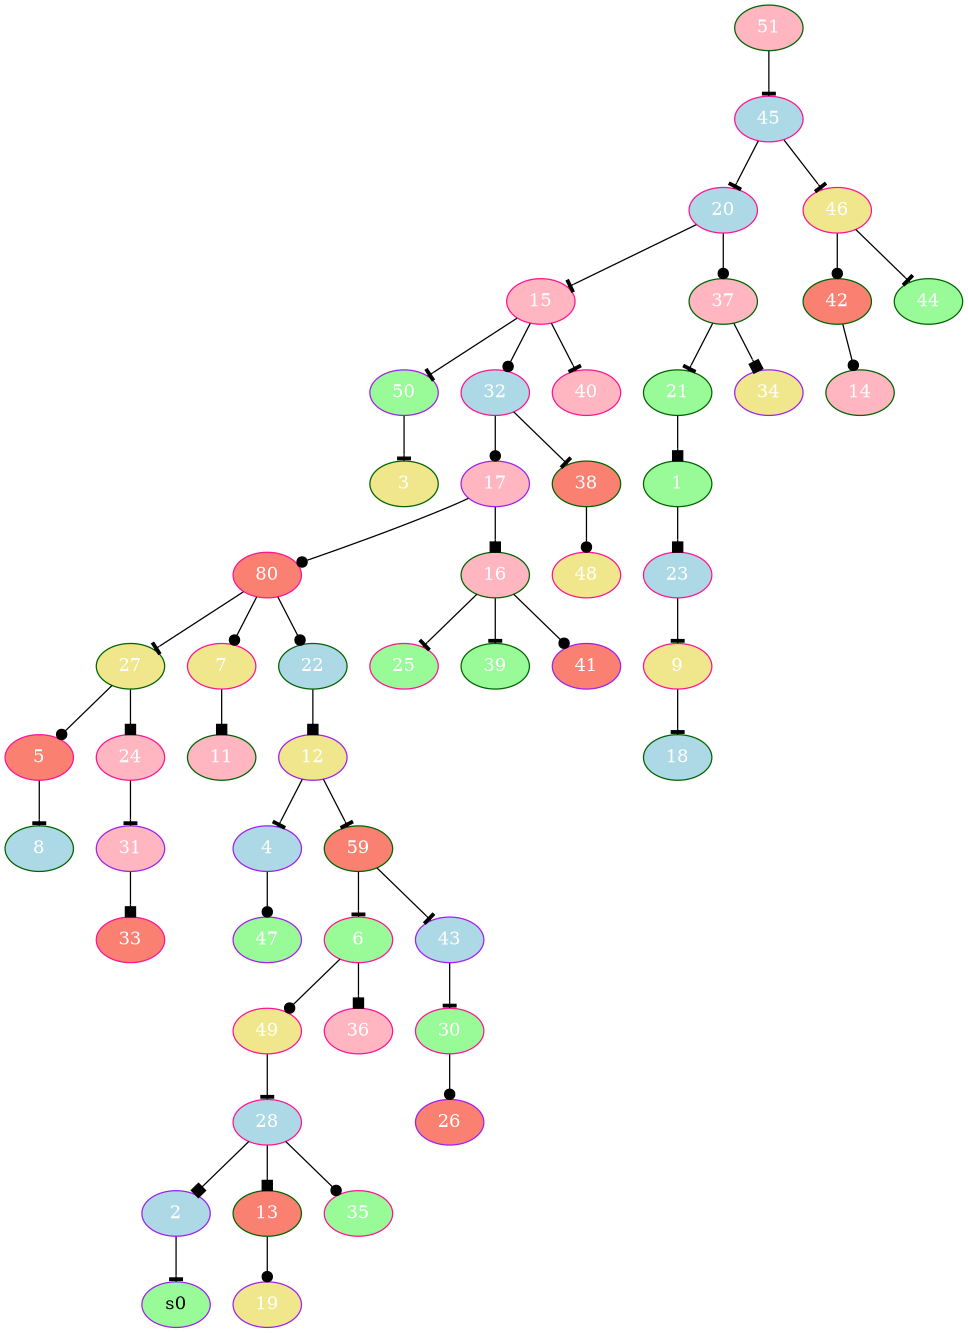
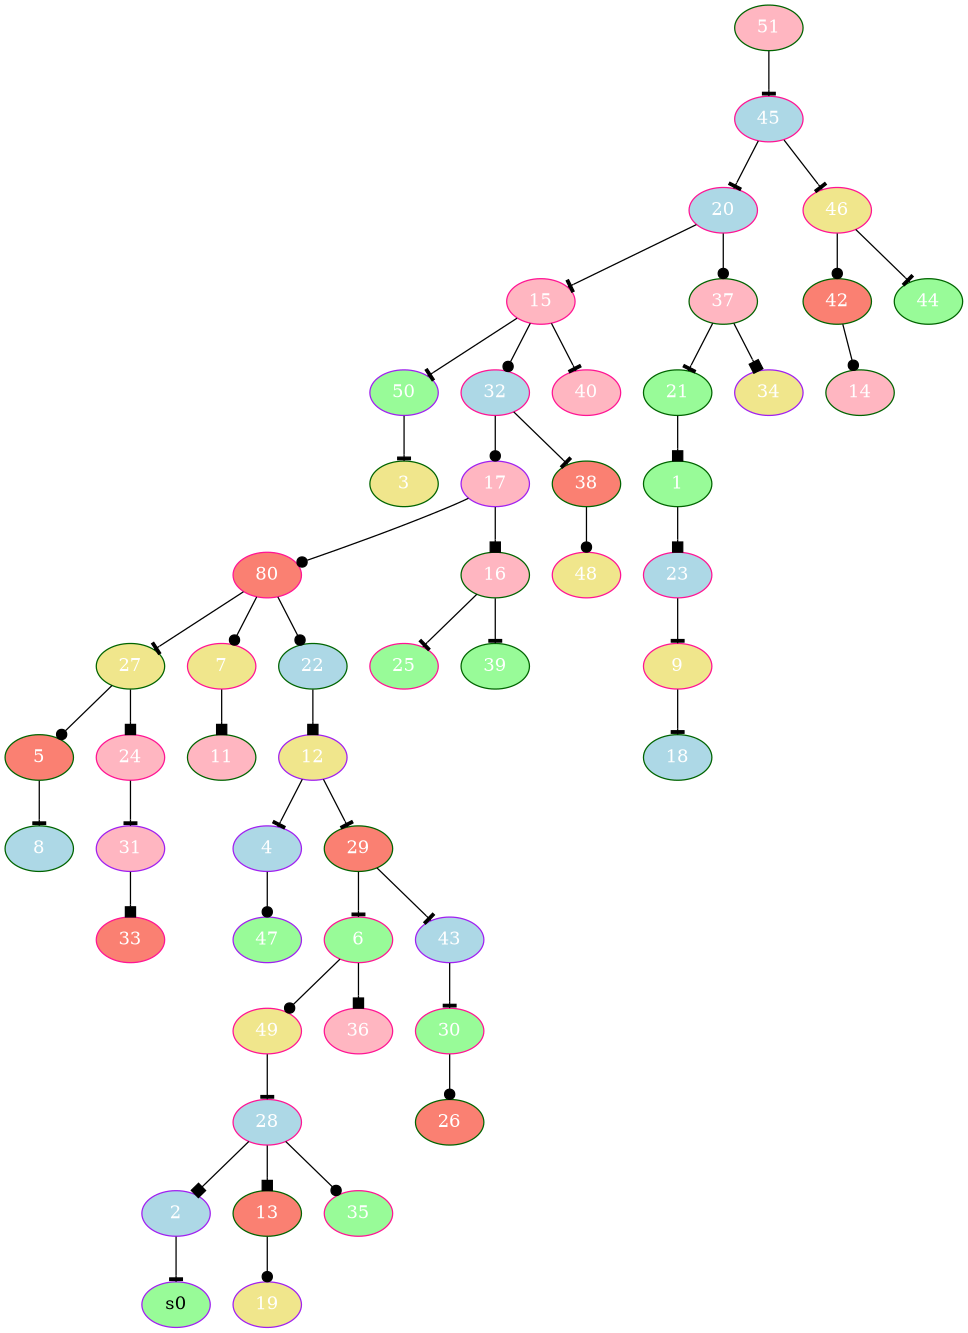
(586, 666) -> none
(39, 757) -> (39, 757)
(358, 849) -> (358, 849)
(450, 1122) -> (450, 1122)
